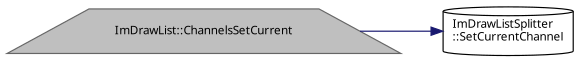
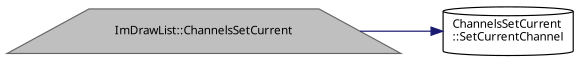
(508, 31) -> (508, 31)
